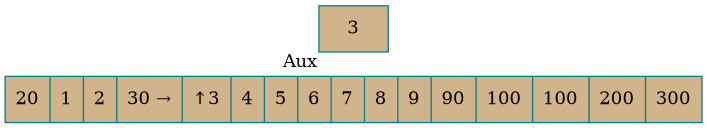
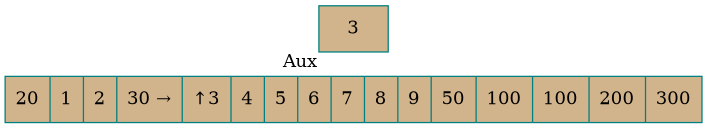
(454, 99) -> (454, 99)
